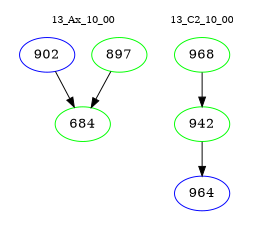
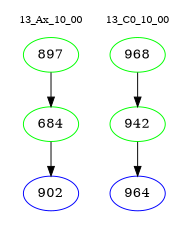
(202, 21) -> (138, 21)
(63, 85) -> (51, 154)
